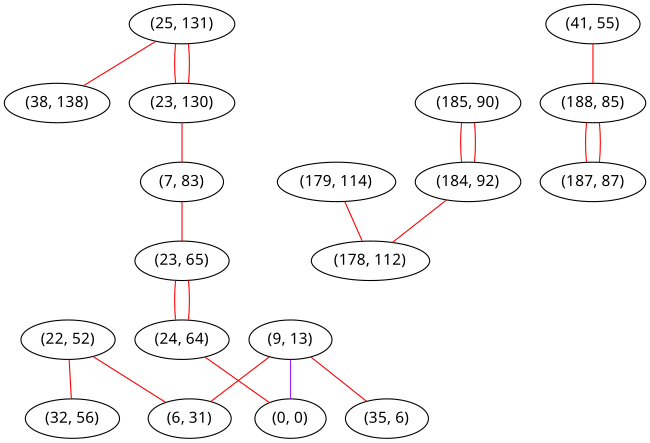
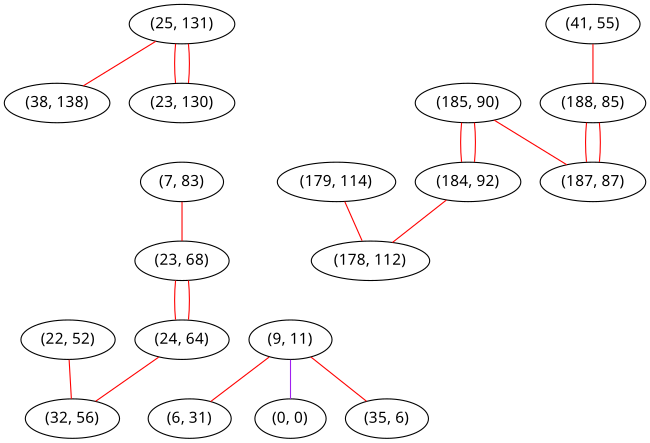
none -> (531, 142)
(182, 143) -> none
(182, 261) -> (182, 261)
(291, 340) -> (291, 340)
(232, 376) -> (127, 379)
(129, 379) -> none
